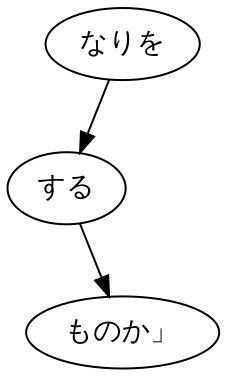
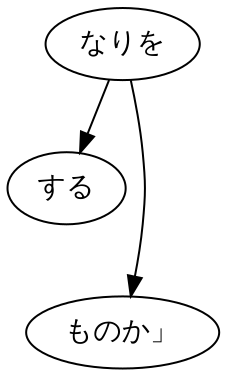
(91, 251) -> (145, 178)
